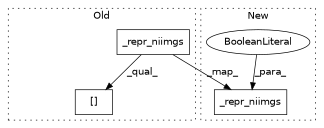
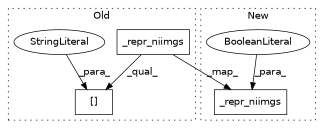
none -> (59, 42)
